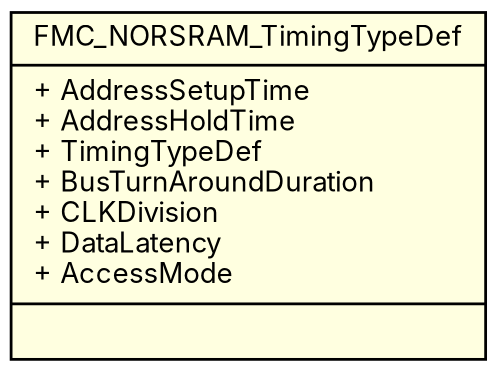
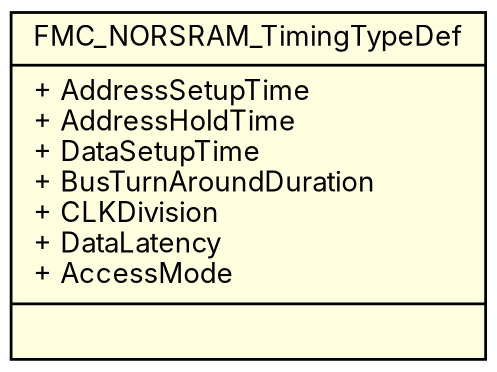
(148, 153) -> (147, 153)
